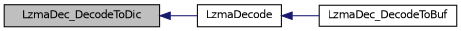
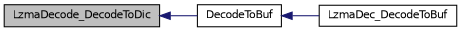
(82, 16) -> (82, 16)
(239, 16) -> (239, 16)
